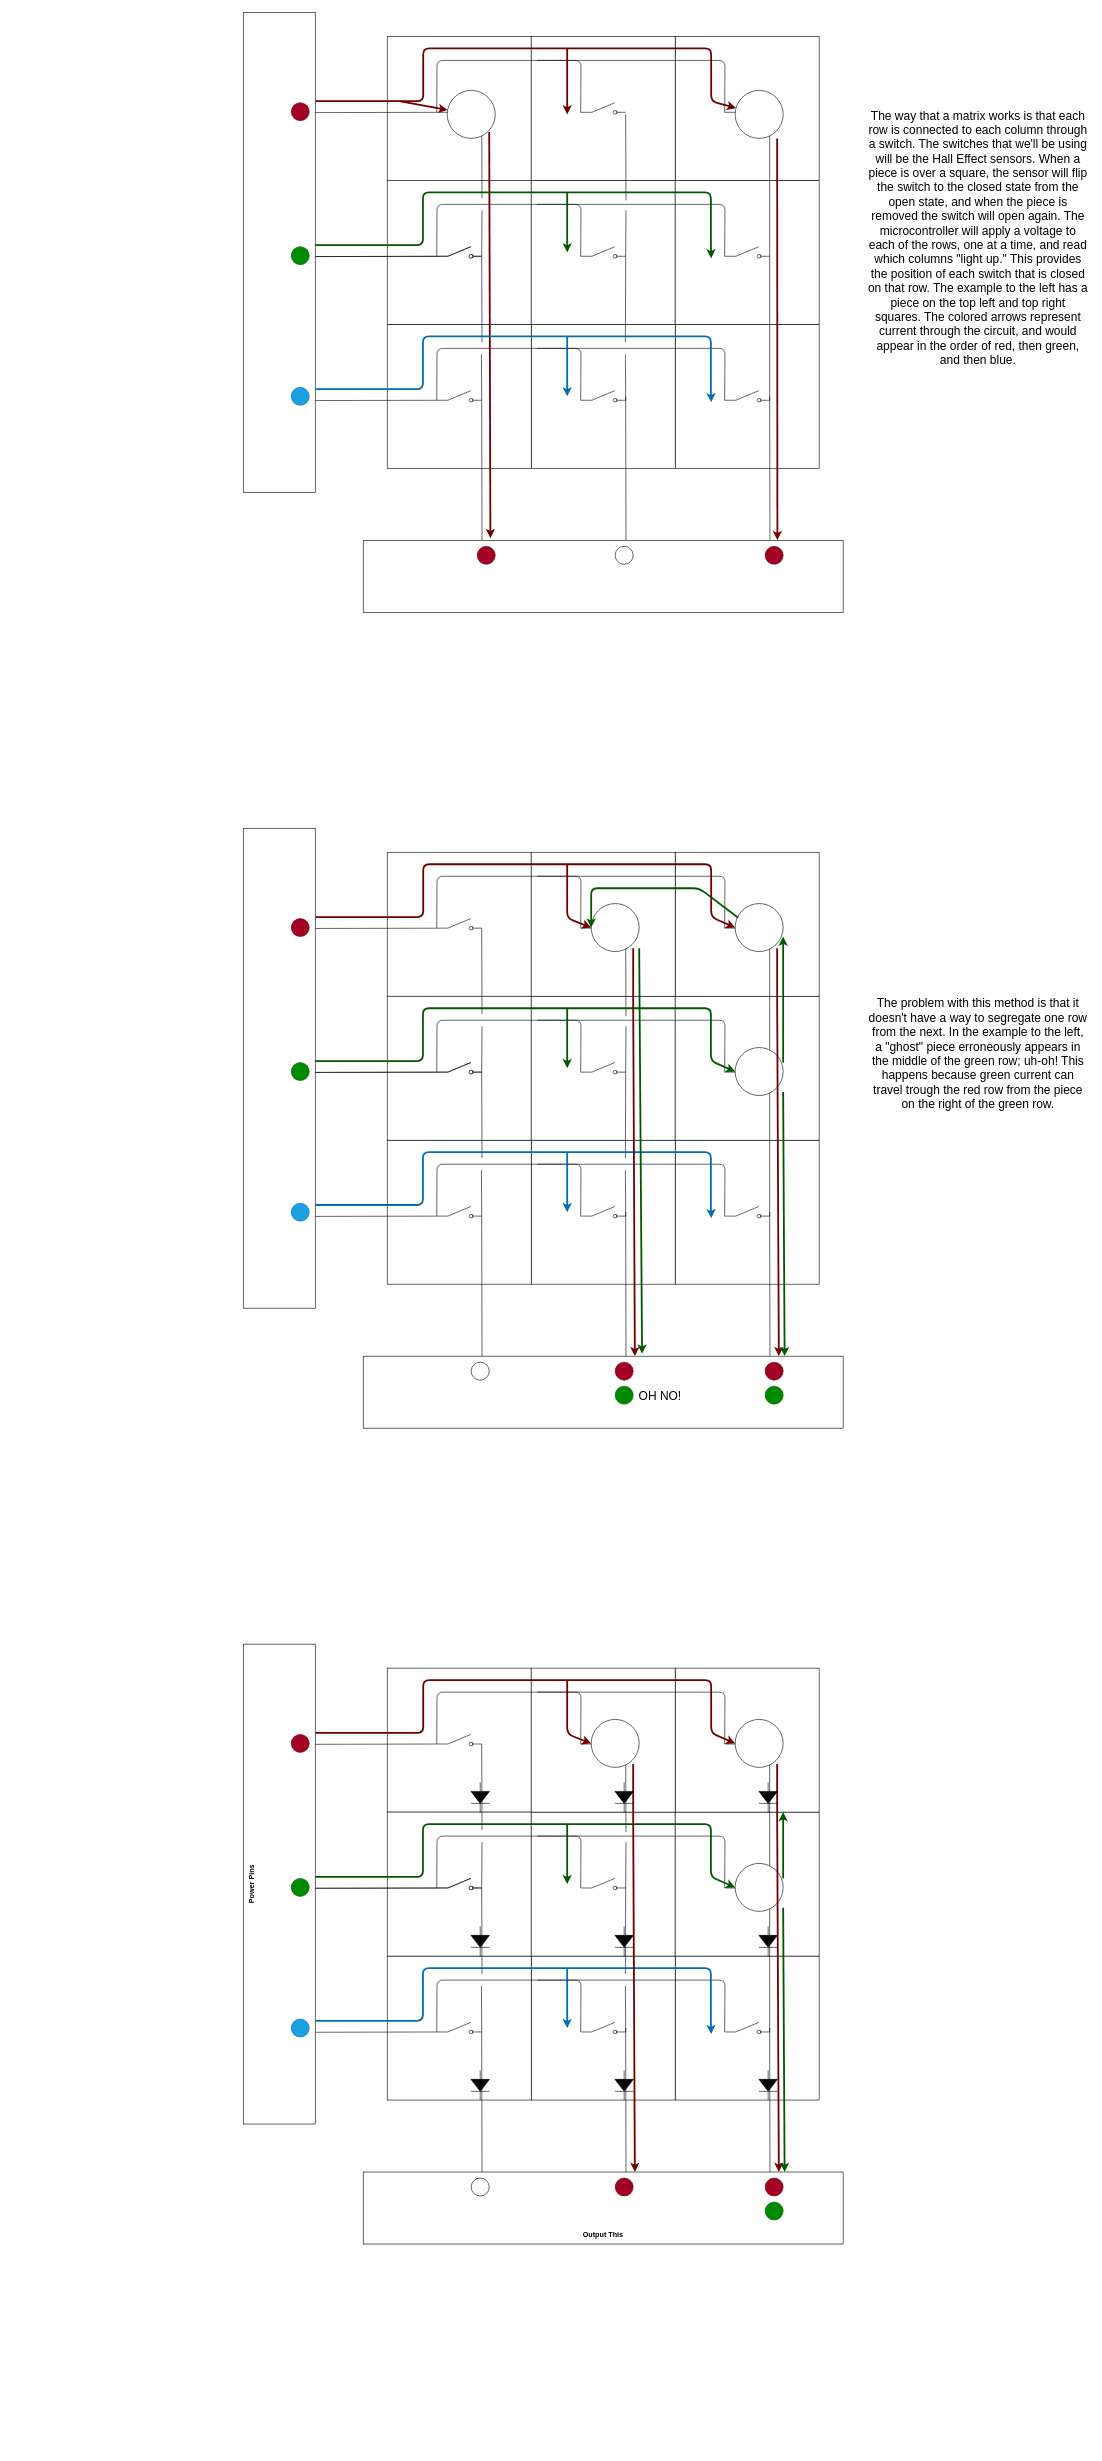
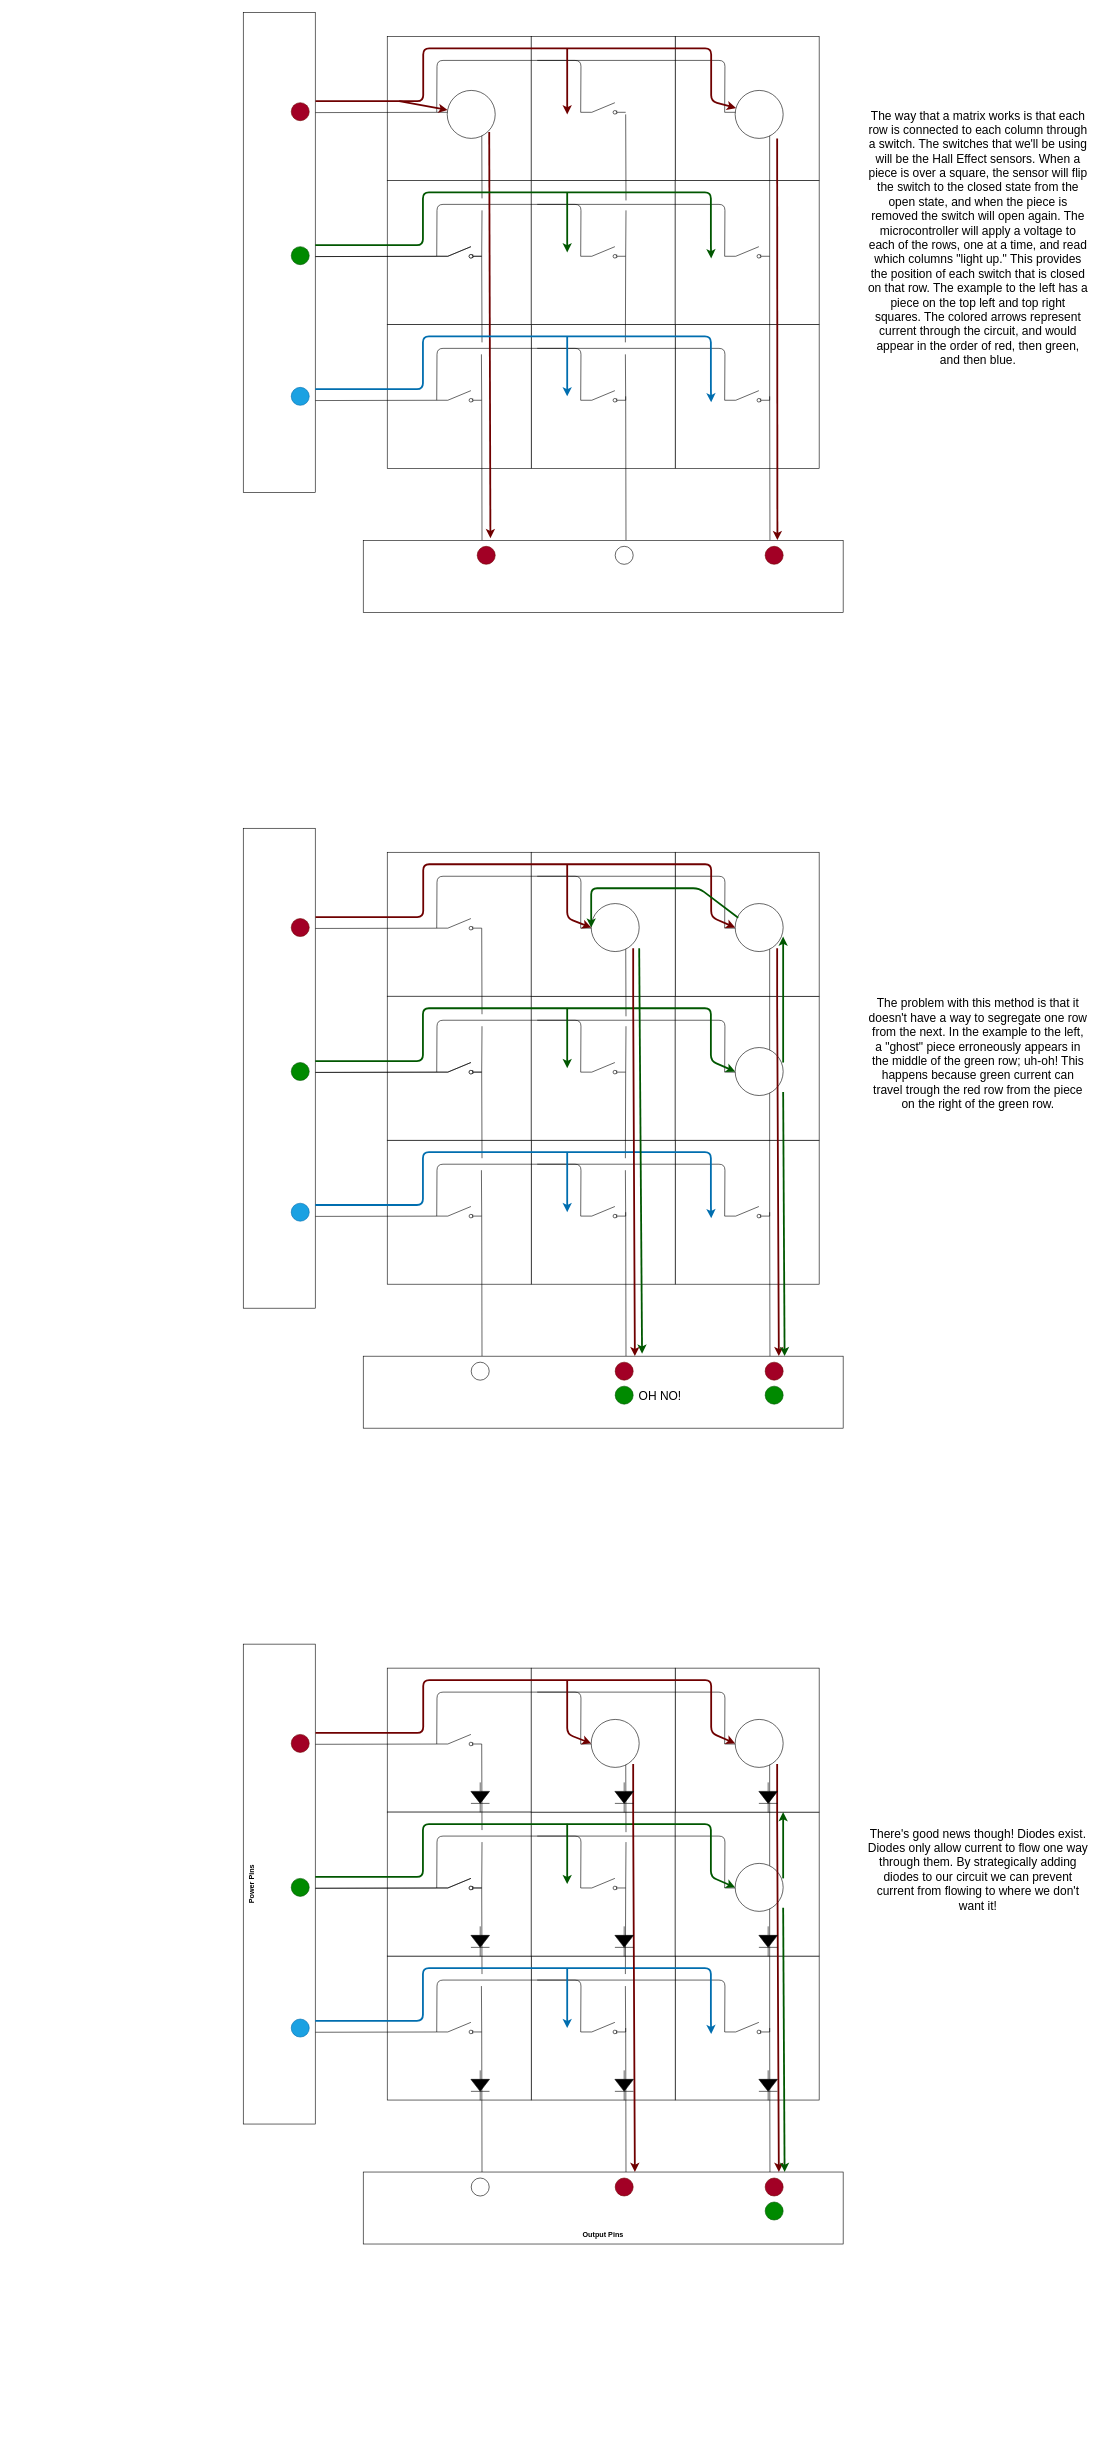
none -> (978, 1869)
(603, 2235) -> (603, 2235)
